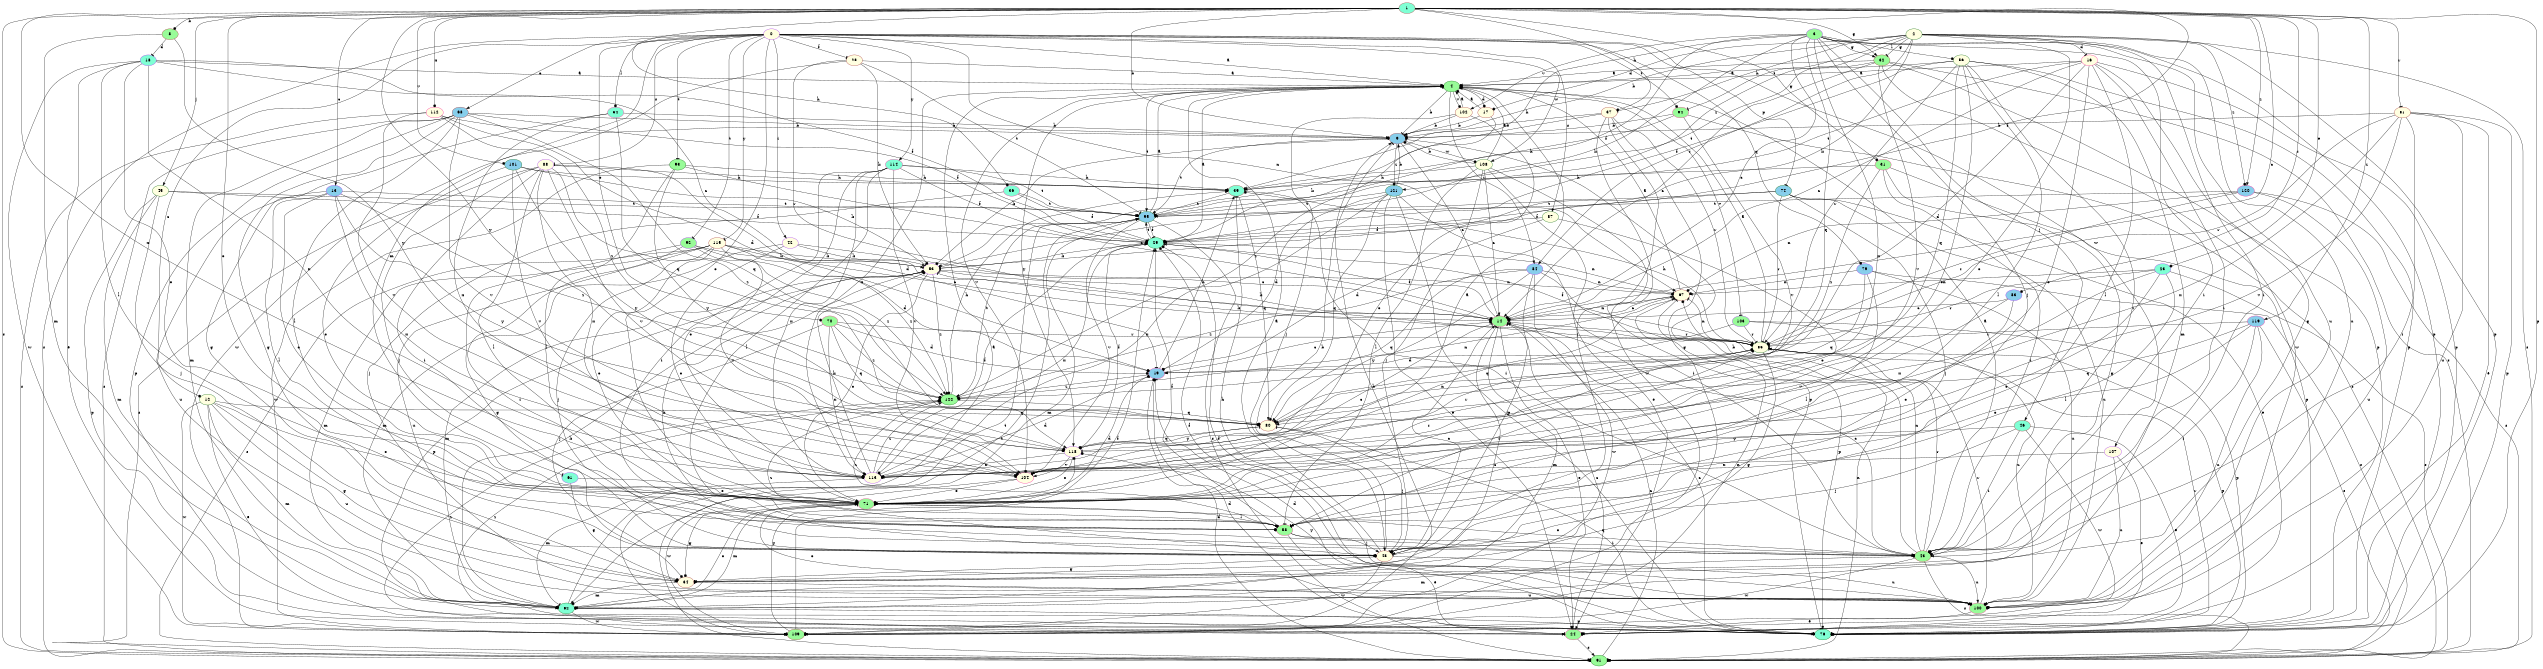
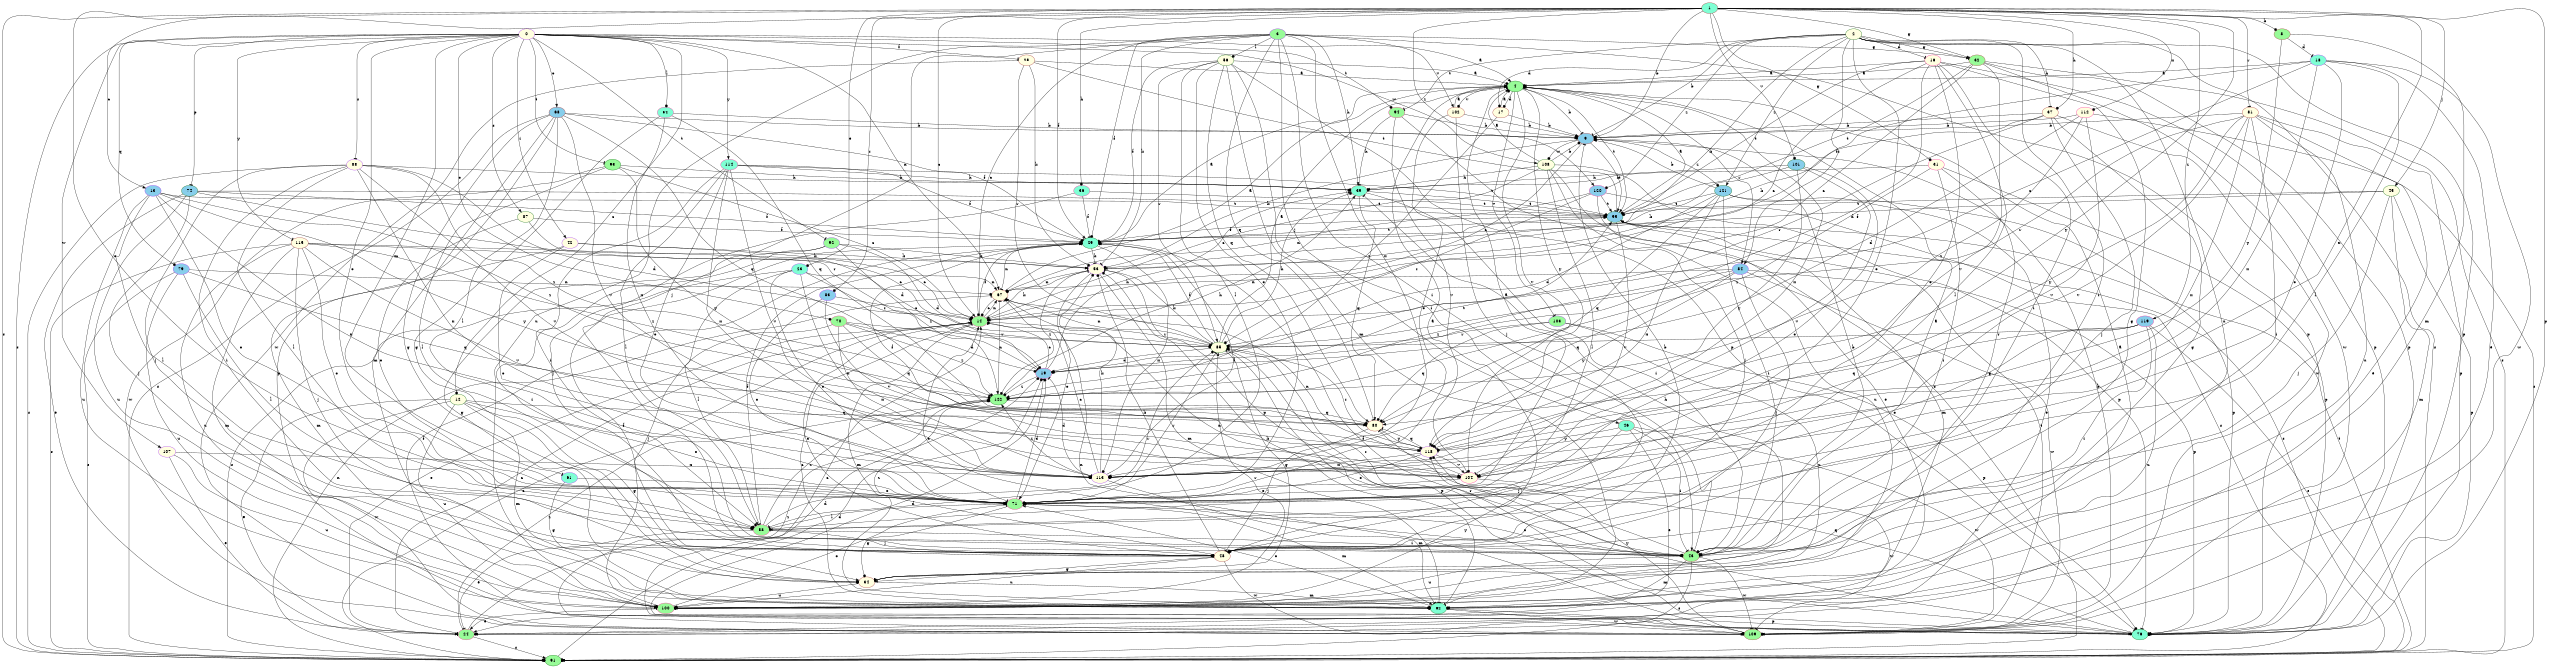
(1883, 165) -> (1936, 165)
none -> (1878, 357)
(761, 618) -> (1330, 454)
